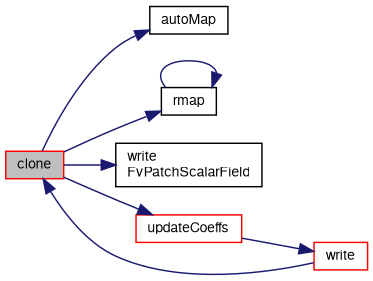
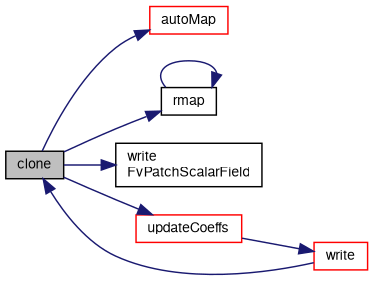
(189, 20) -> (189, 20)
(35, 165) -> (35, 165)
